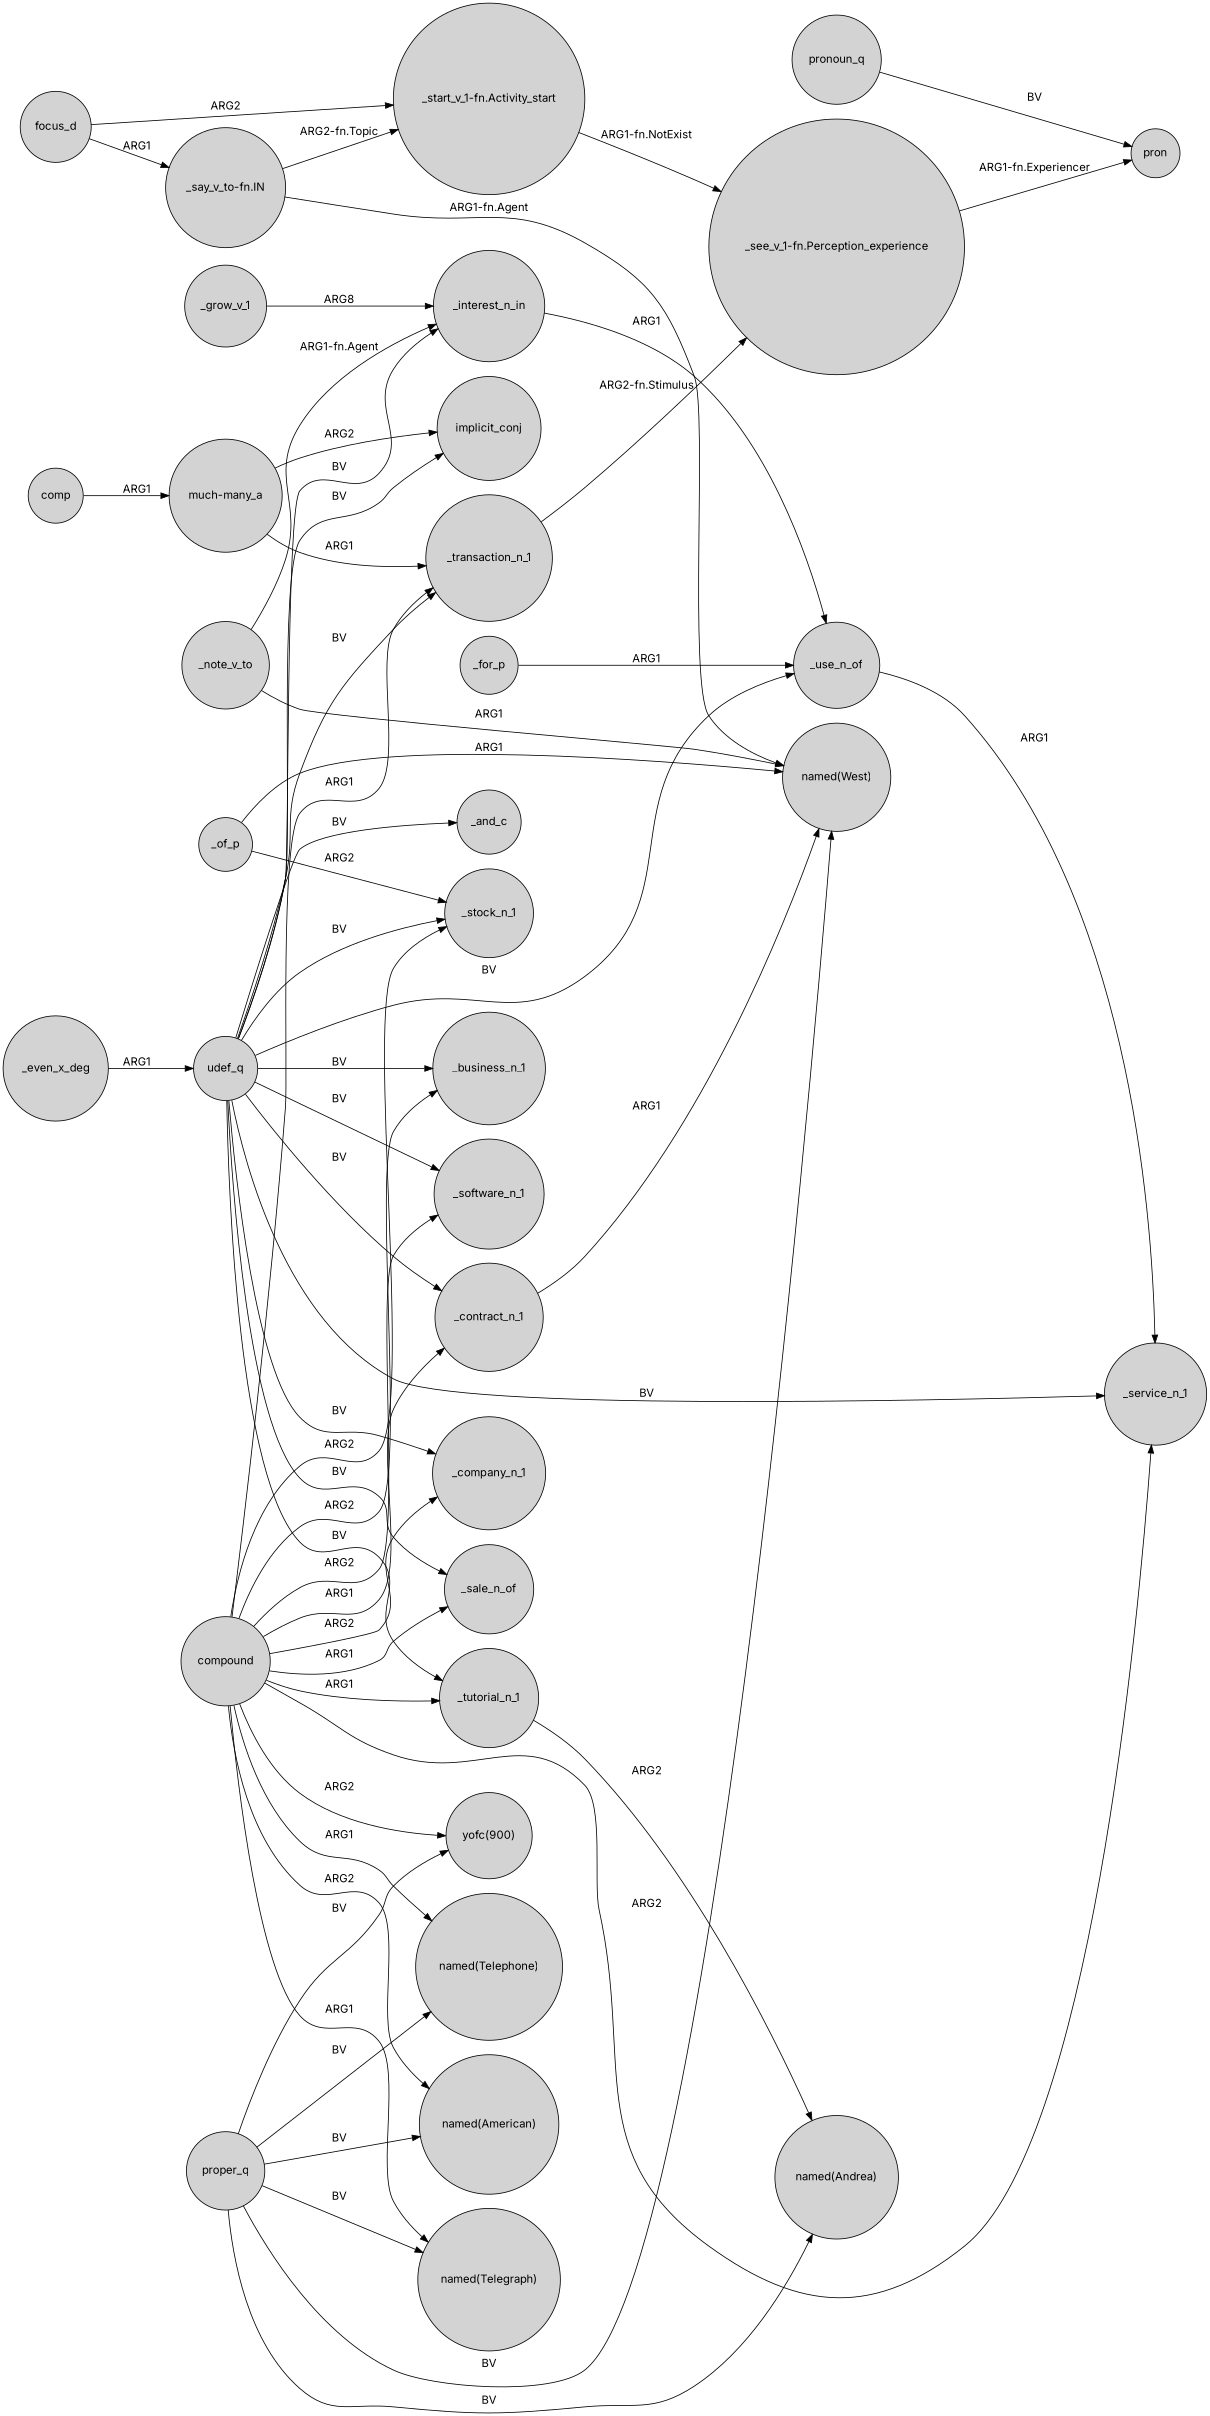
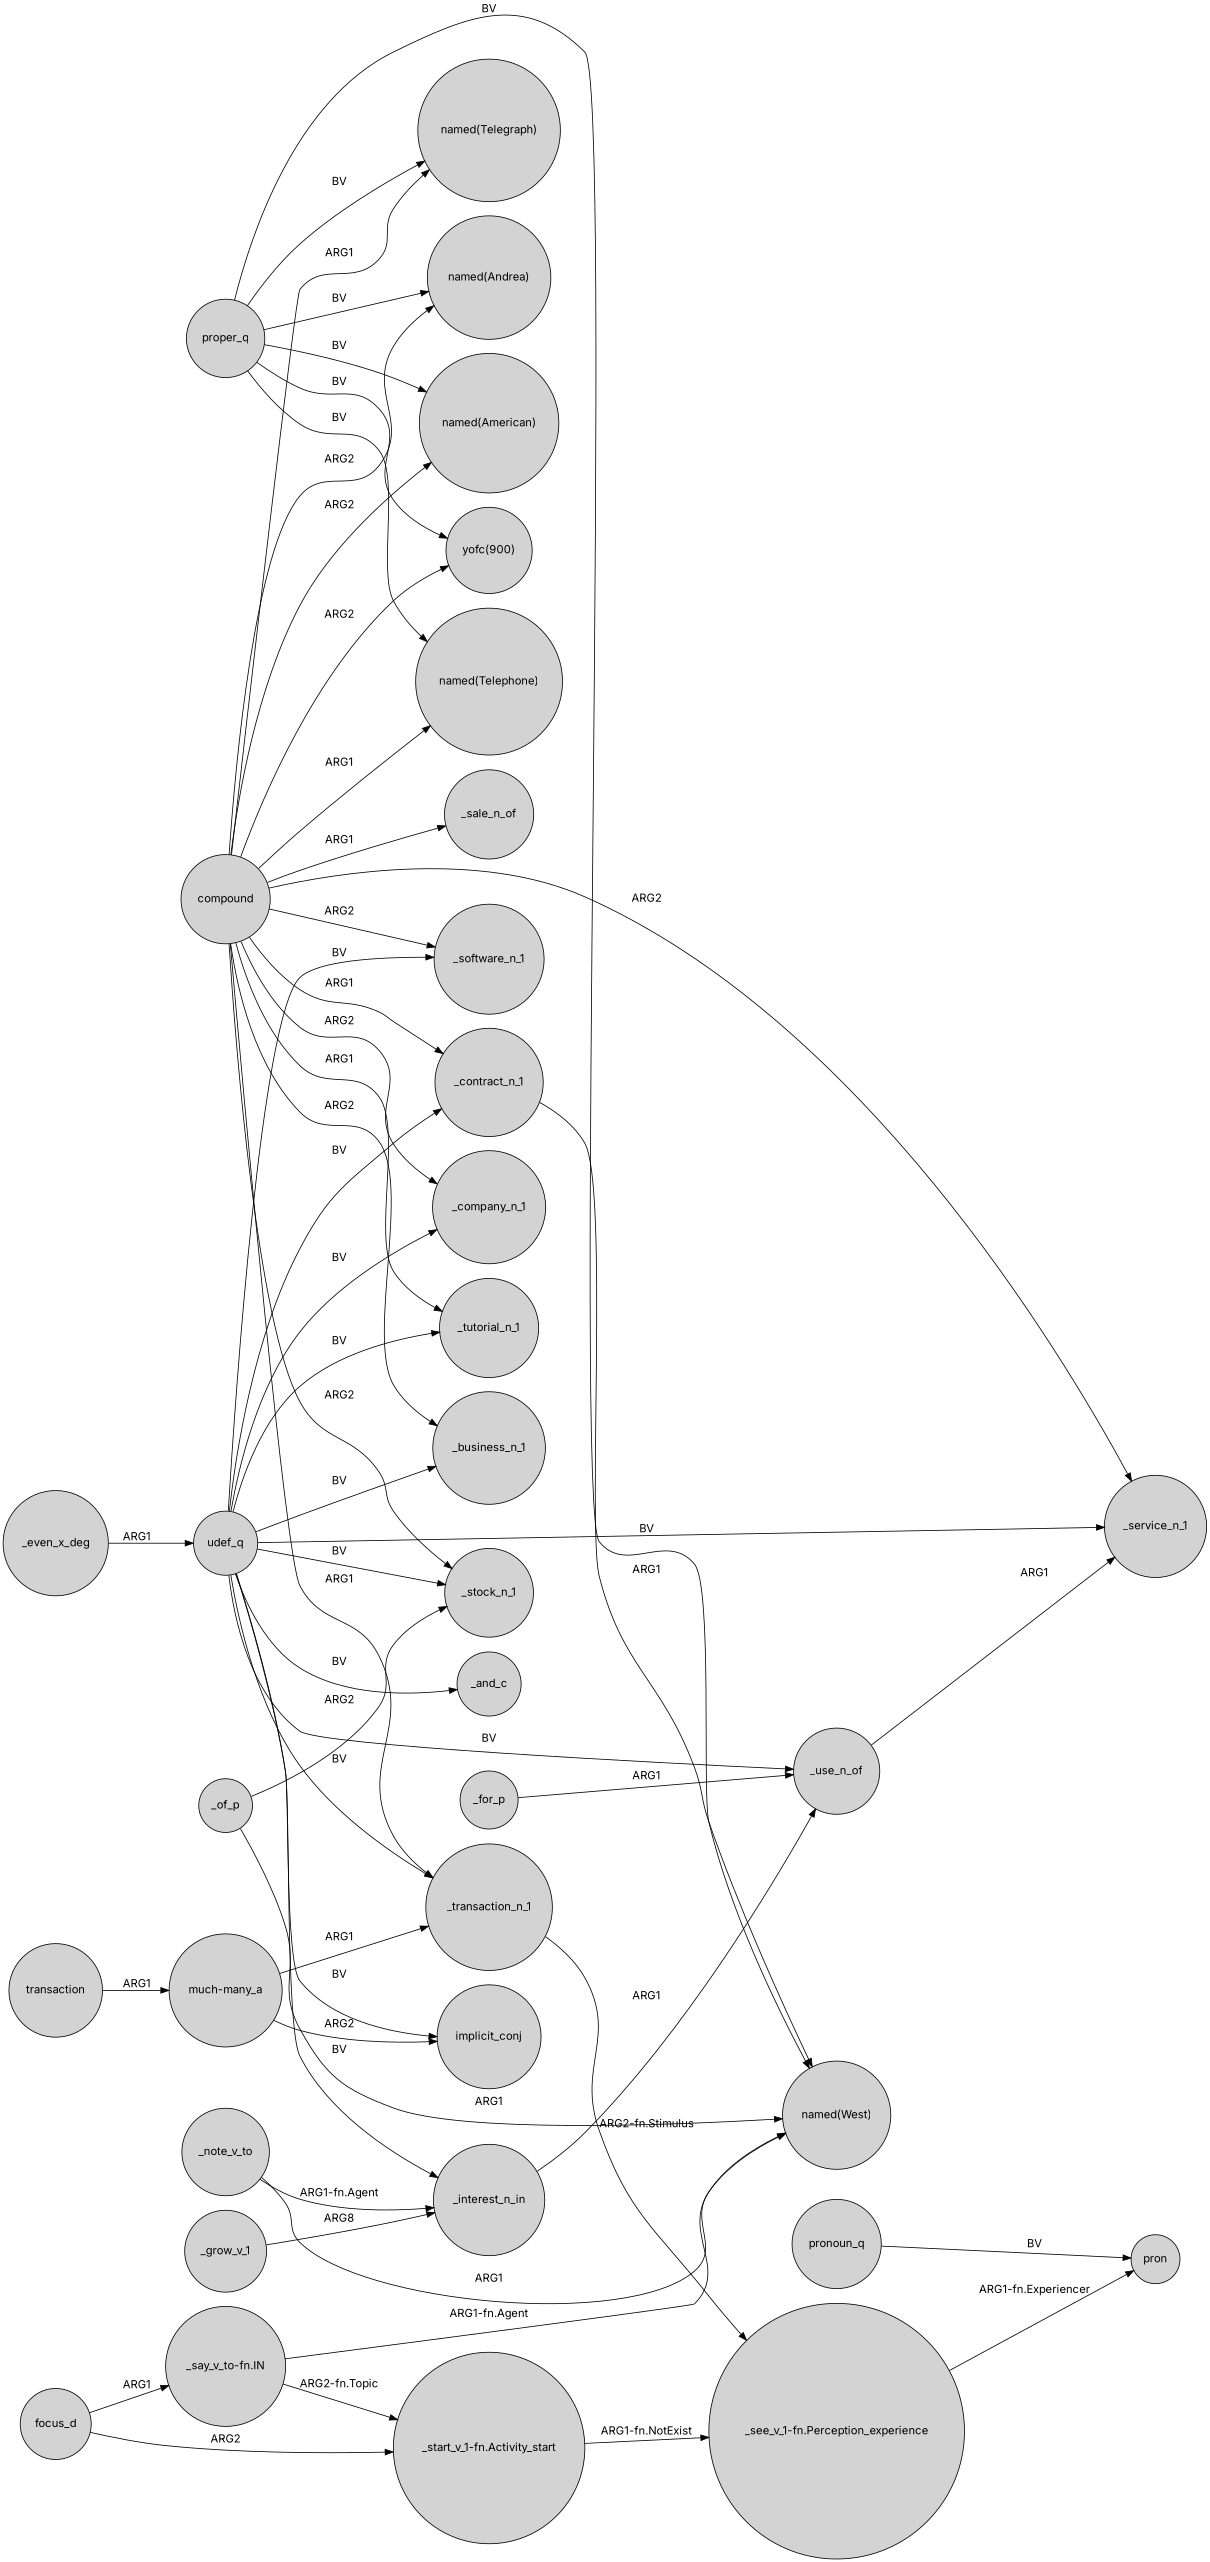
(56, 496) -> (56, 1990)
(265, 1400) -> none
(694, 1899) -> (277, 544)
